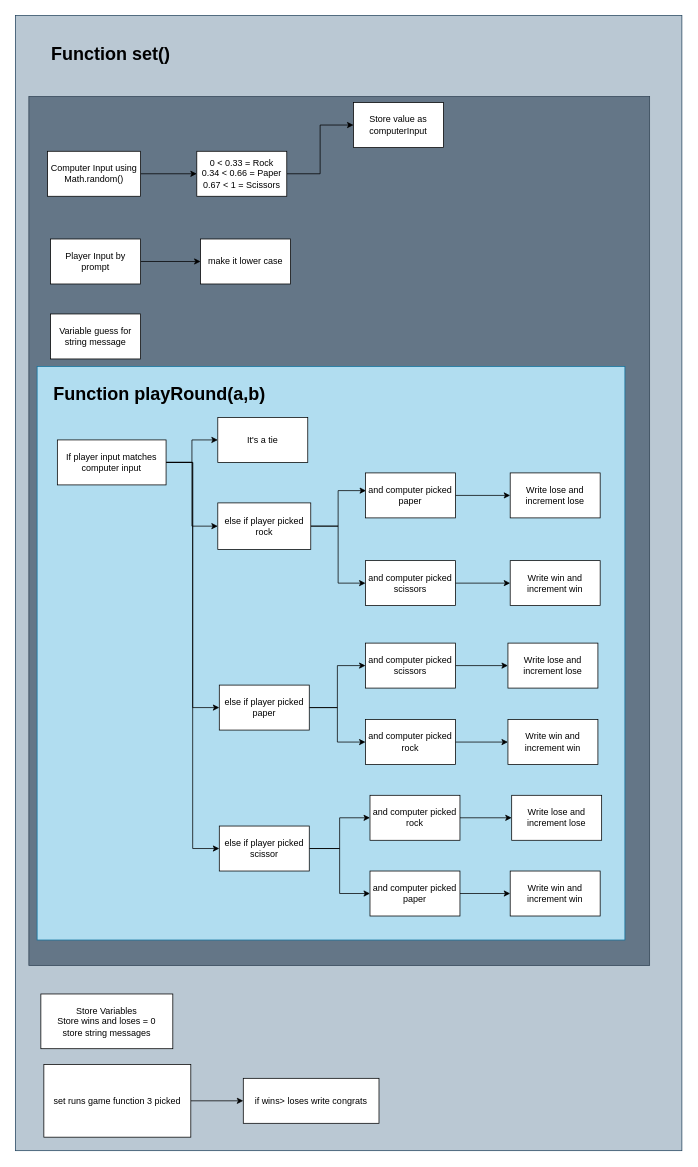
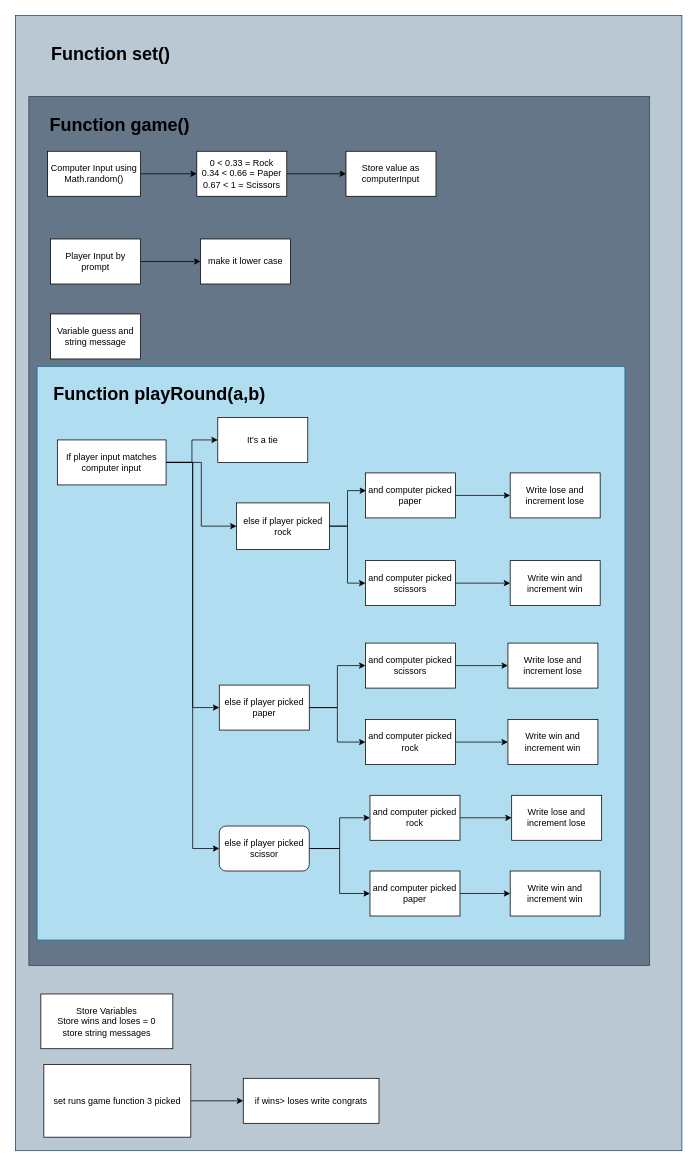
(399, 125) -> (391, 174)
none -> (119, 126)
(96, 336) -> (96, 336)
(264, 526) -> (283, 526)
(264, 849) -> (264, 849)
